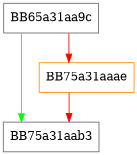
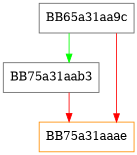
(69, 103) -> (69, 103)
